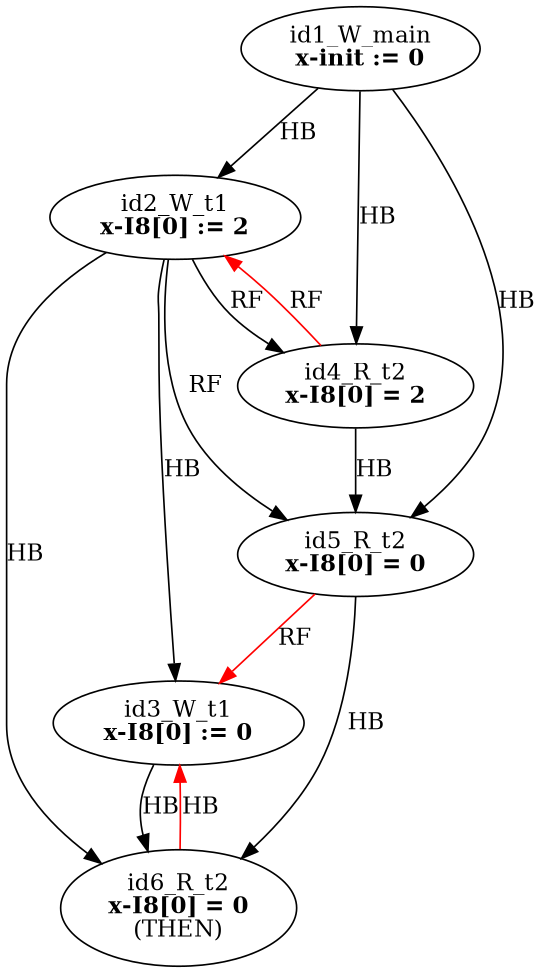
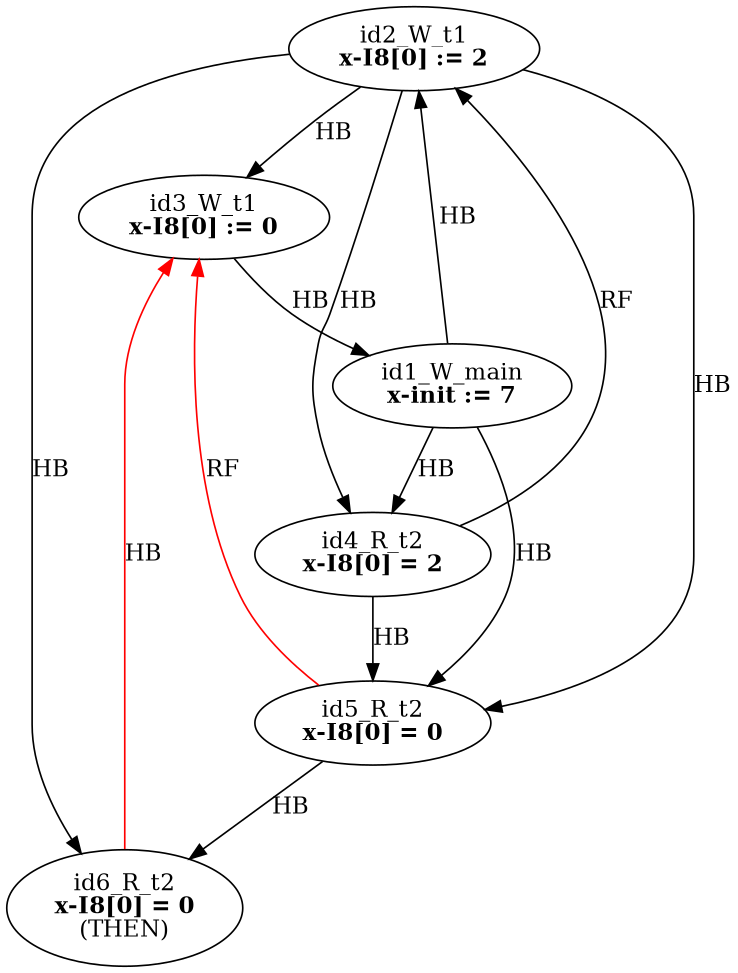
(361, 59) -> (452, 396)
(247, 302) -> (359, 302)
(281, 305) -> (602, 327)
(206, 386) -> (713, 386)
(141, 799) -> (288, 311)
